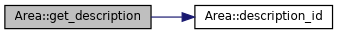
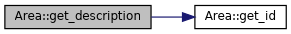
(264, 17) -> (241, 17)
